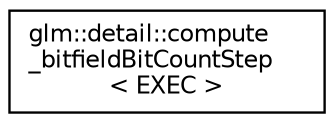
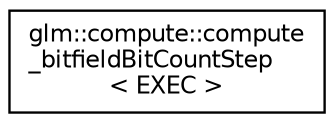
(167, 62) -> (167, 62)
